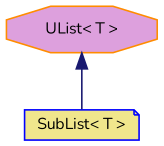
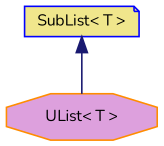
(82, 89) -> (82, 73)
